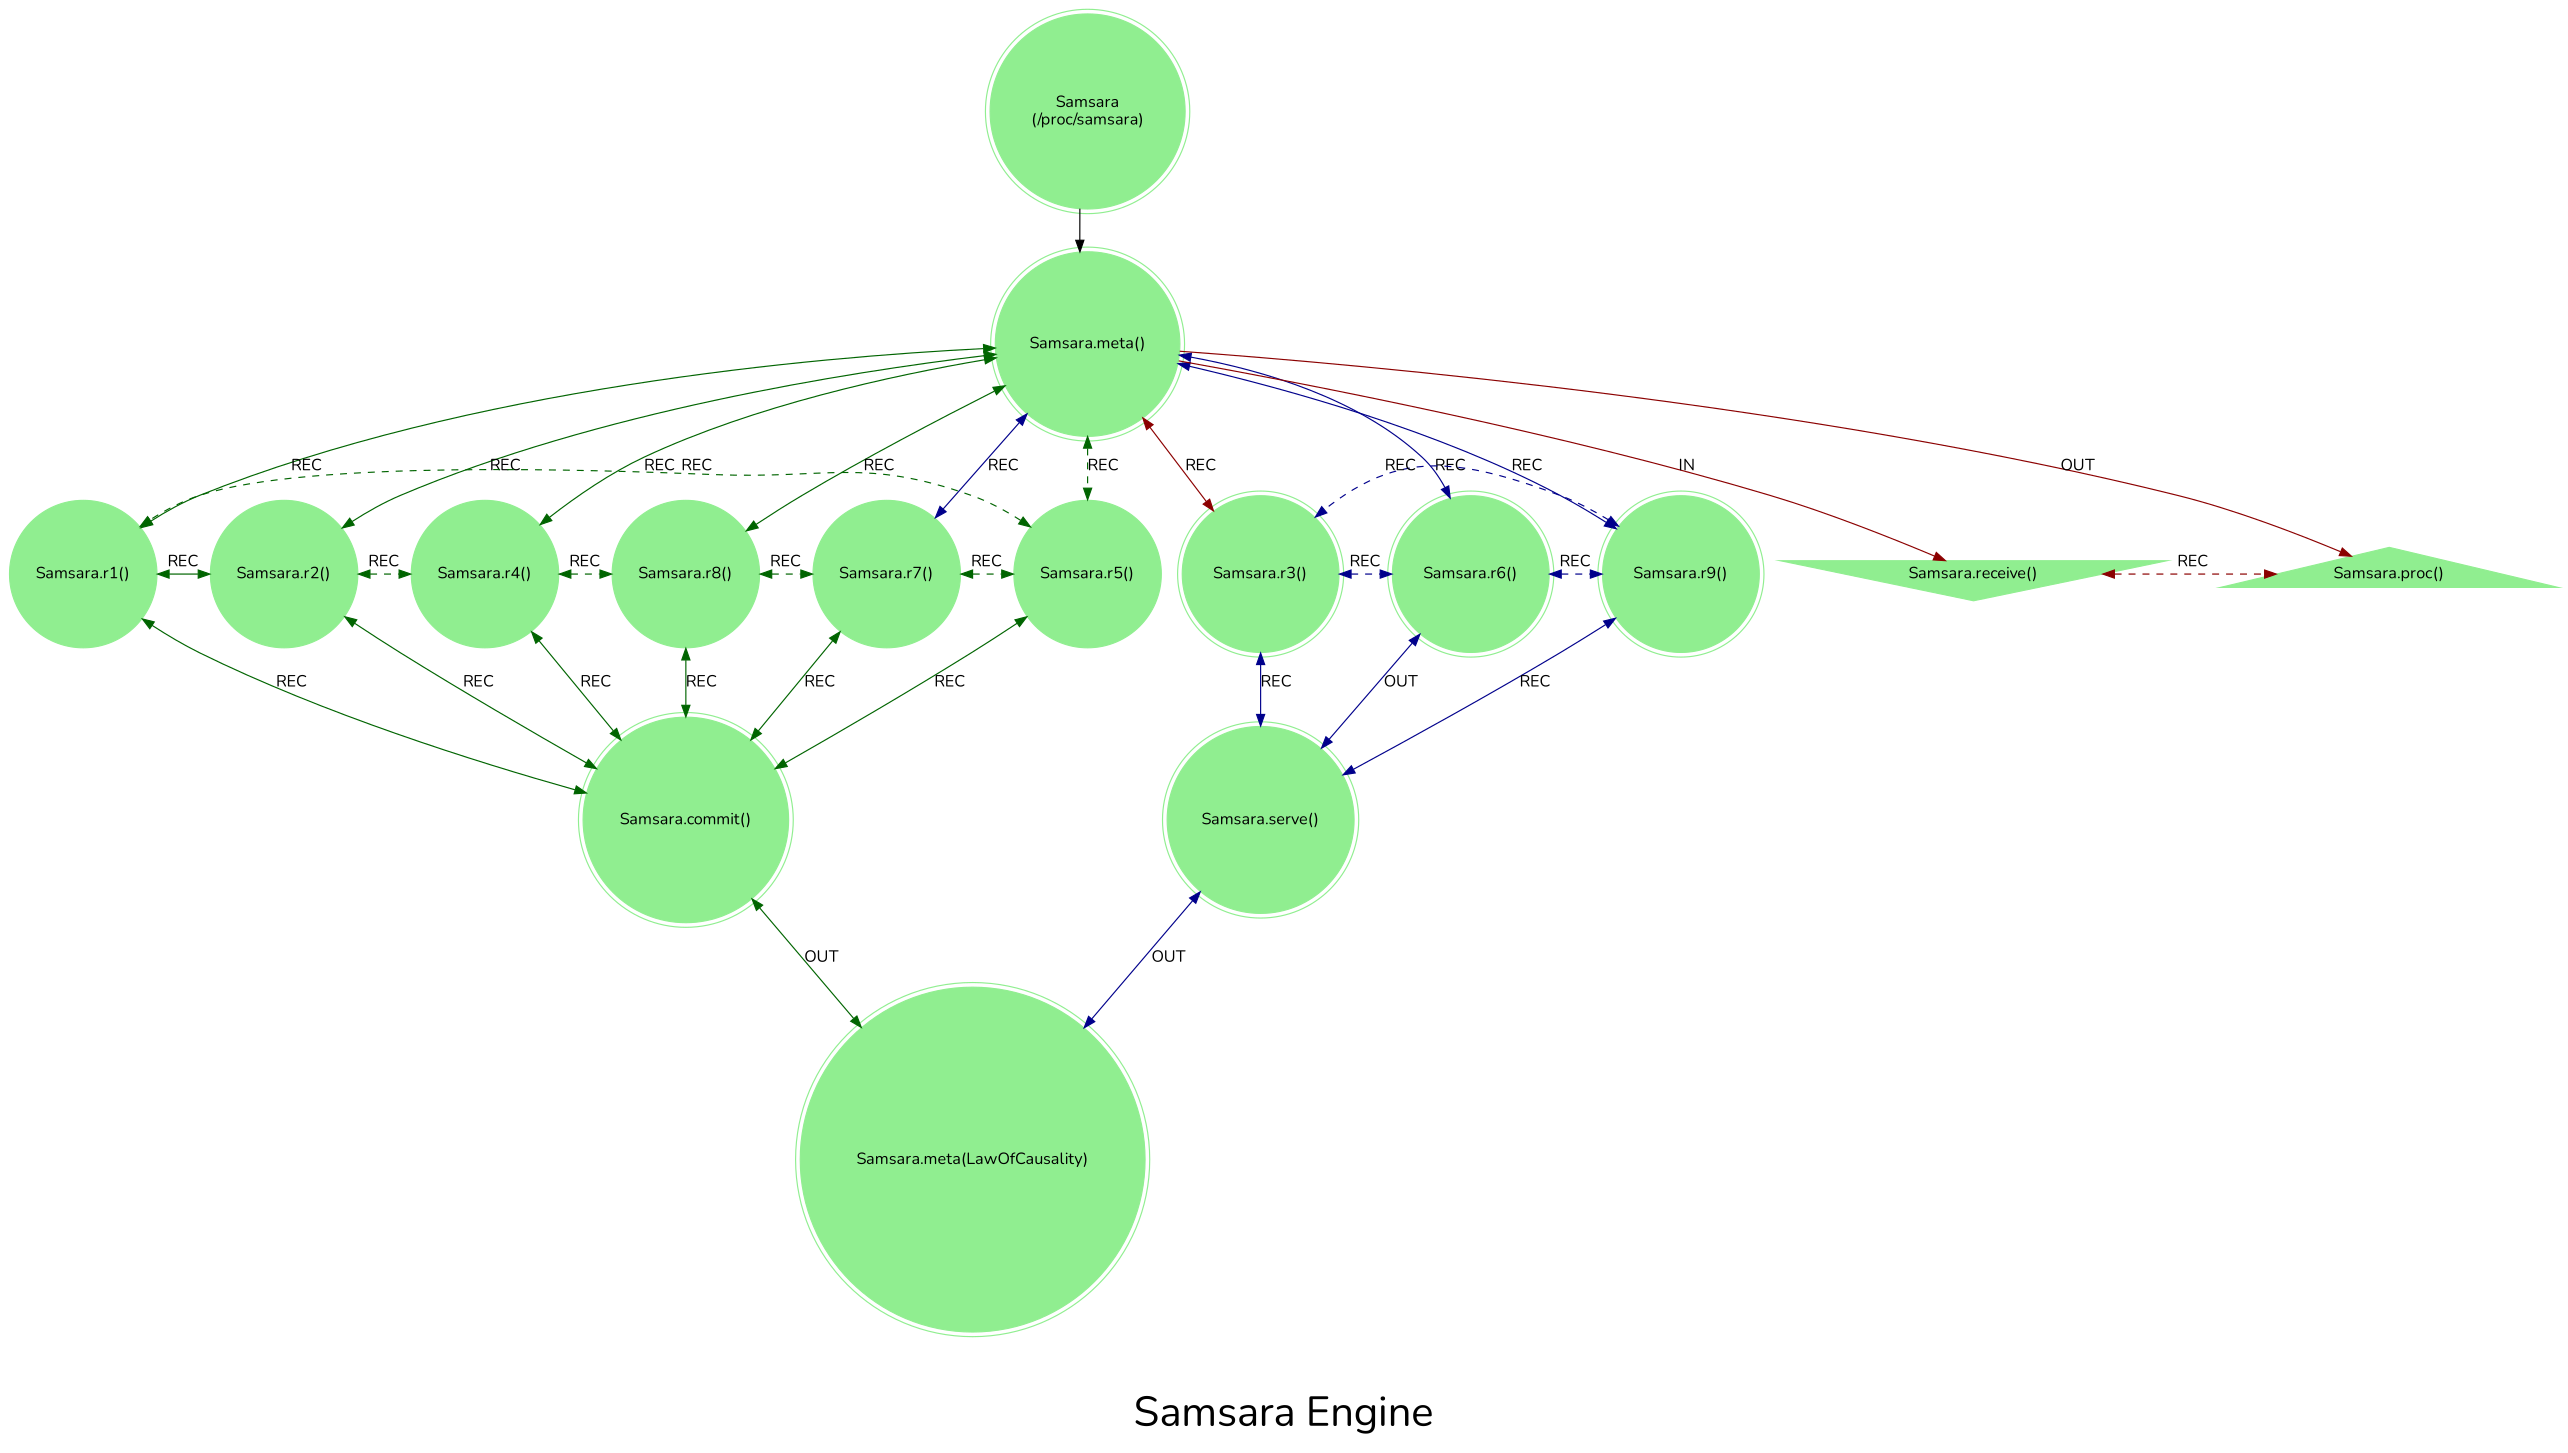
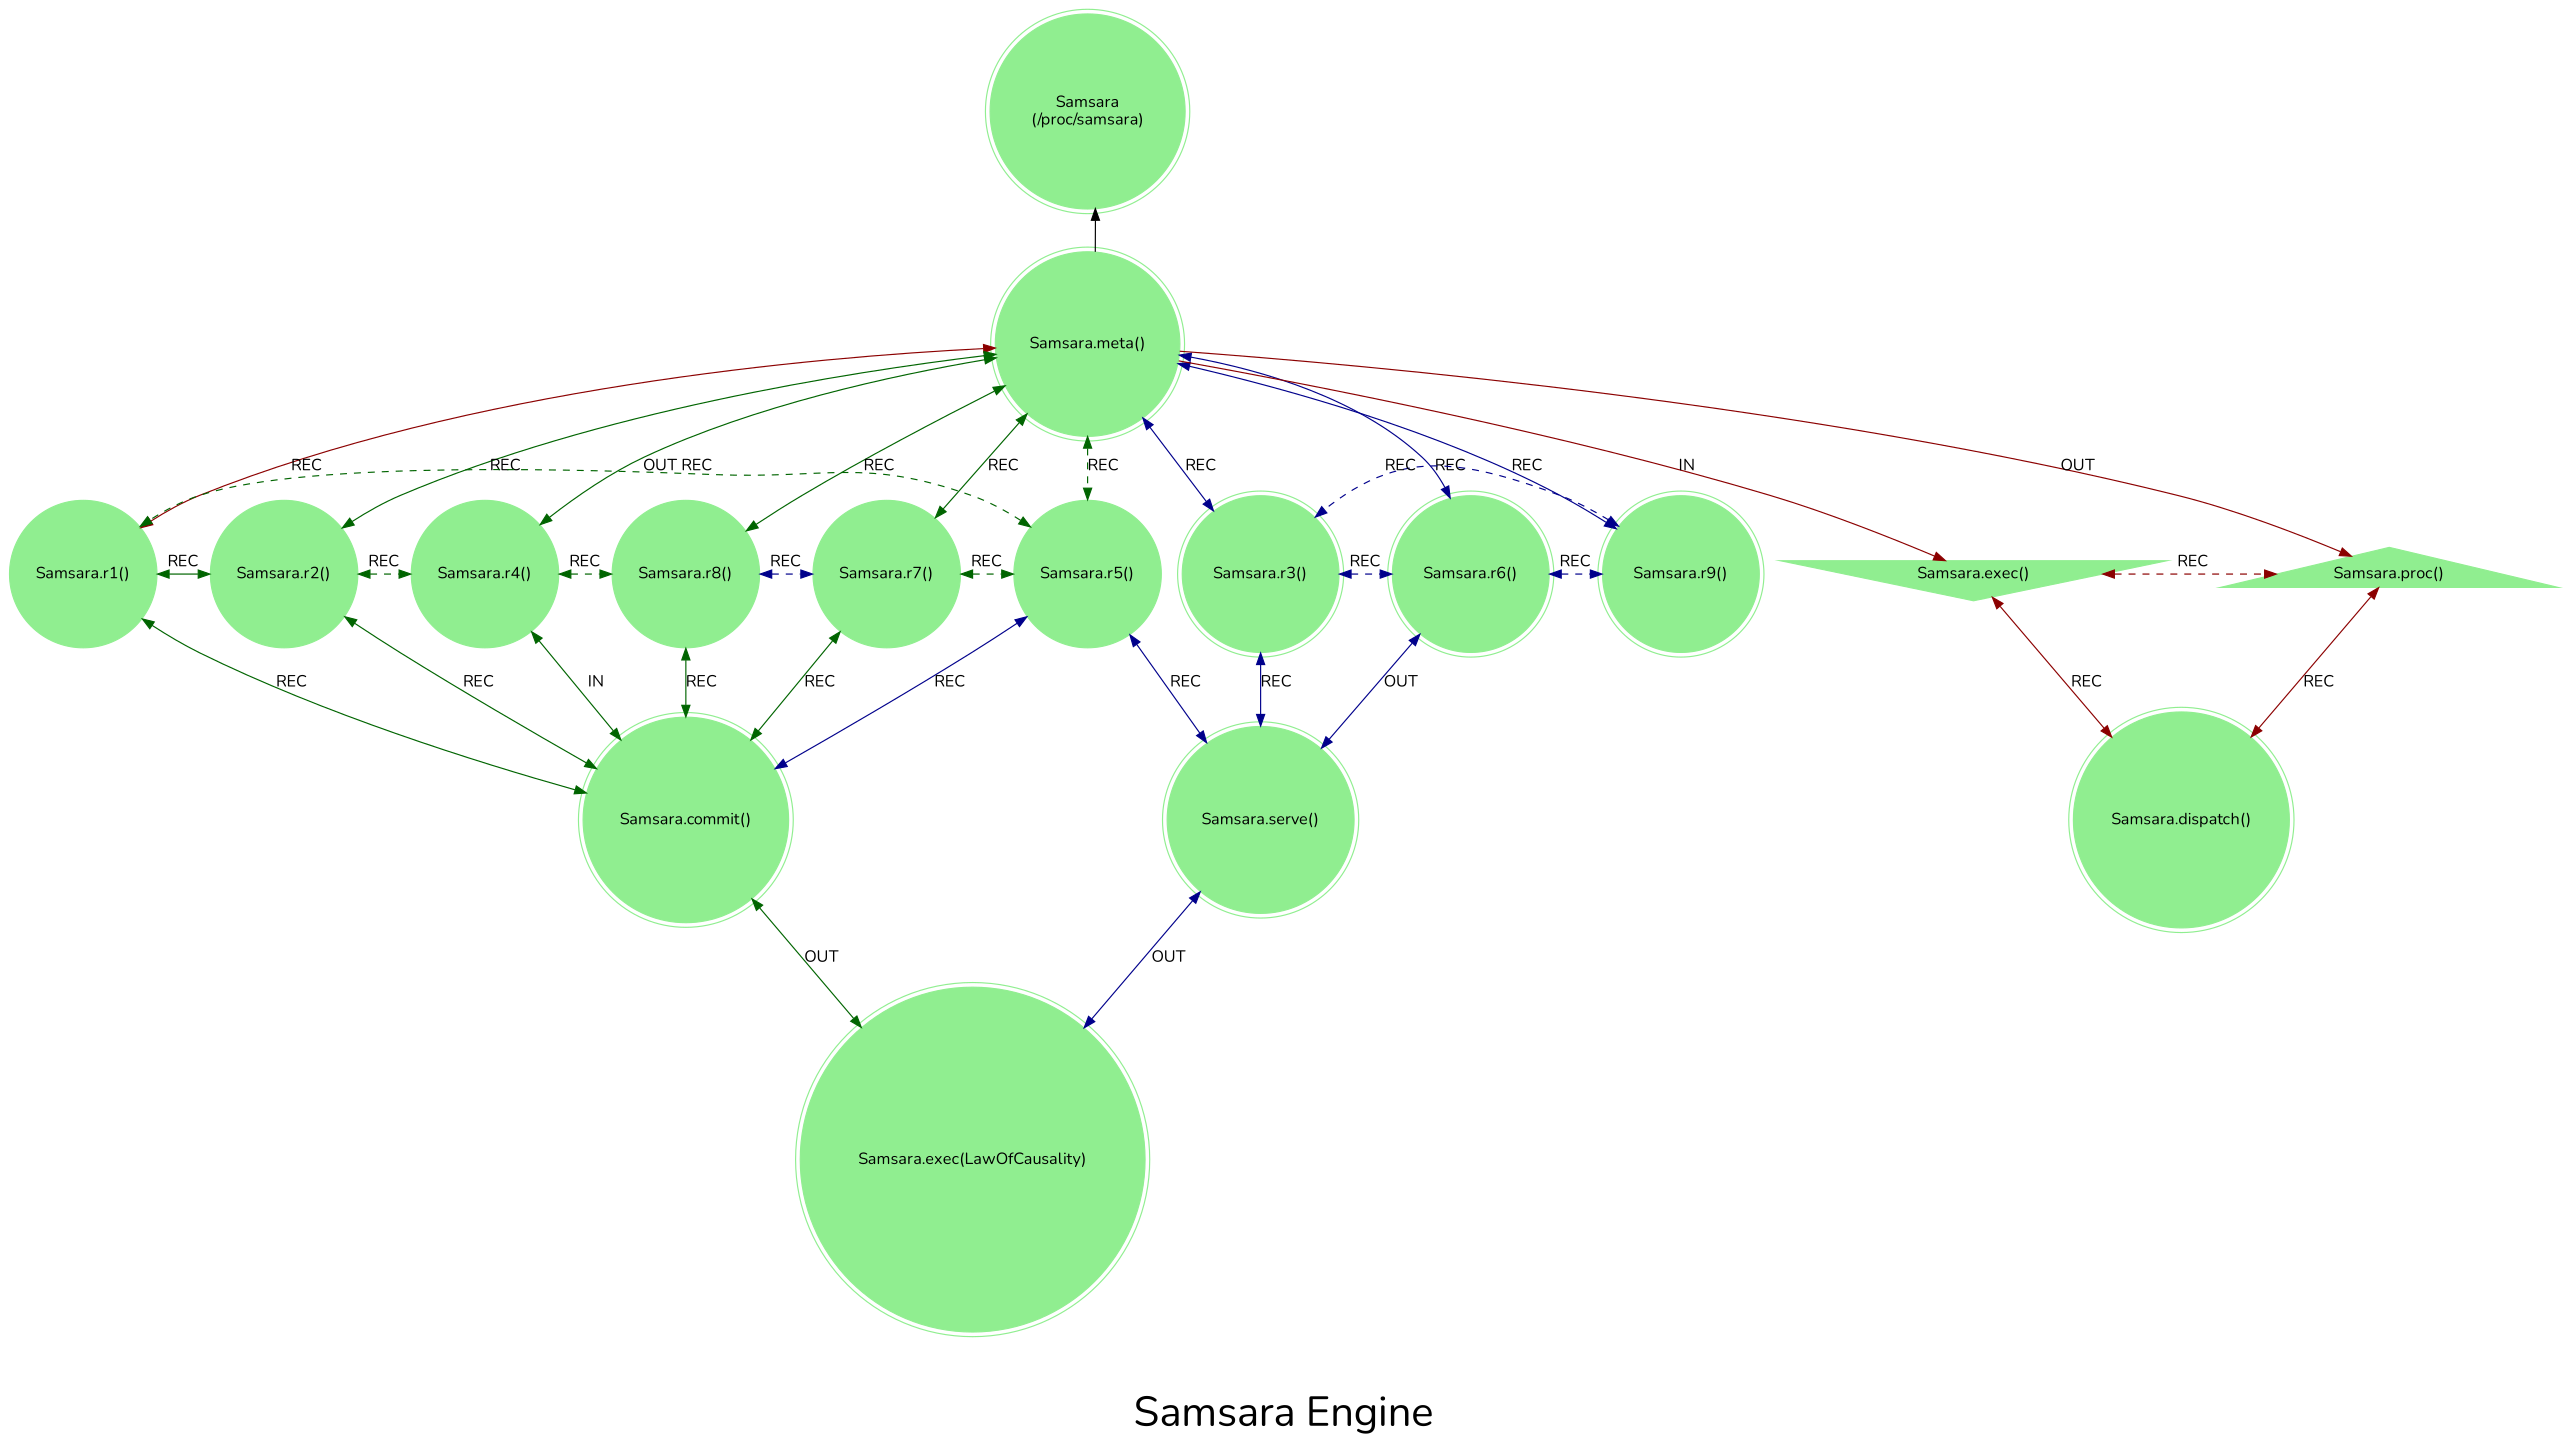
(1080, 224) -> (1095, 236)
(558, 397) -> (558, 397)
(1178, 464) -> (1178, 464)
(660, 466) -> (660, 466)
(981, 466) -> (981, 466)
(786, 574) -> (786, 574)
(1974, 574) -> (1974, 574)
(596, 682) -> (596, 682)
(902, 695) -> (902, 695)
(1481, 699) -> (1168, 689)
none -> (2181, 820)
(973, 1160) -> (973, 1160)
